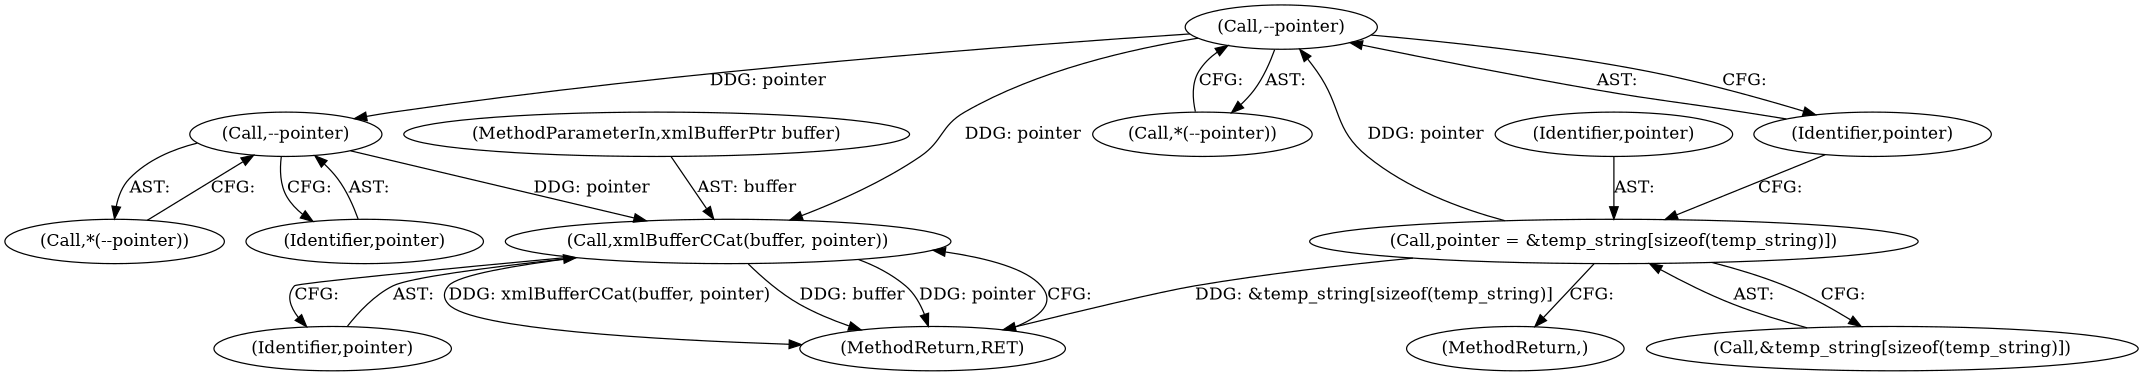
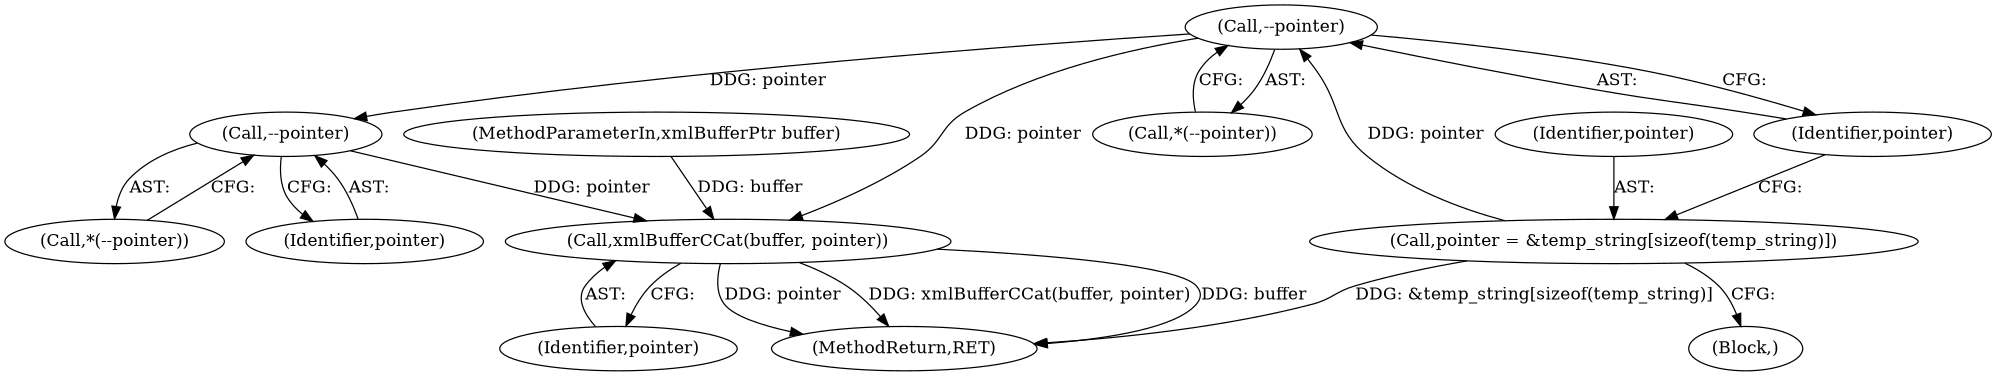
(747, 188) -> (750, 188)
(1027, 275) -> none
(1515, 349) -> (1746, 349)
(1892, 349) -> none
